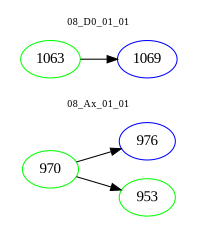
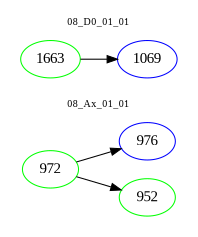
(50, 59) -> (50, 59)
(50, 169) -> (50, 169)
(147, 197) -> (147, 197)
